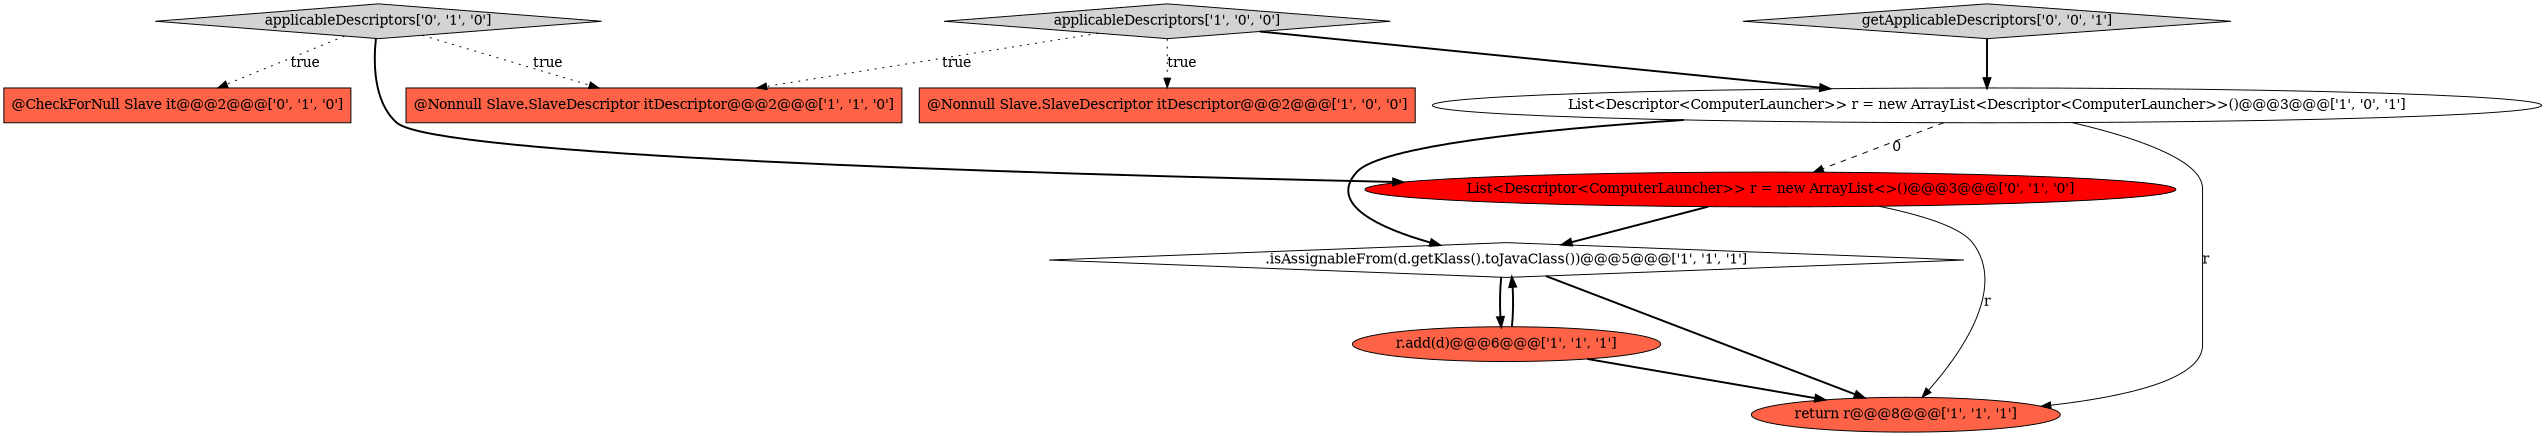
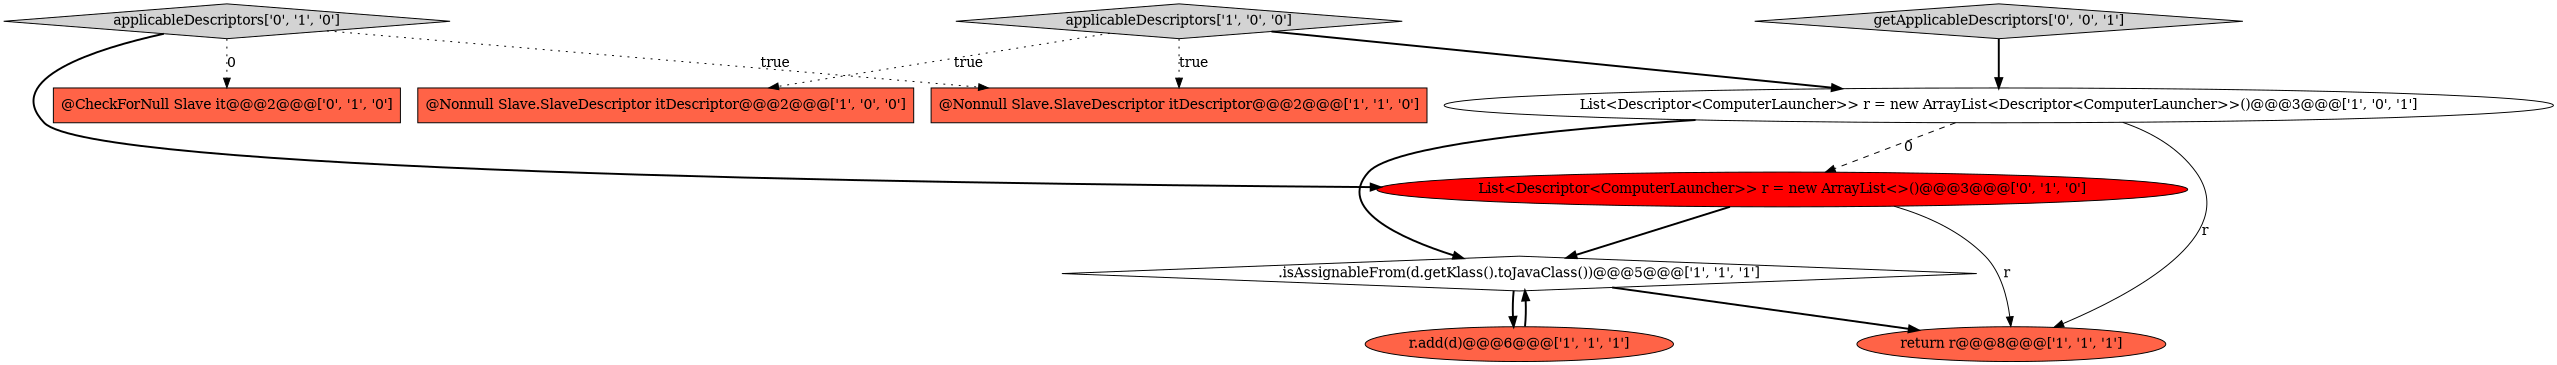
(305, 63) -> (232, 63)
(1701, 379) -> none
